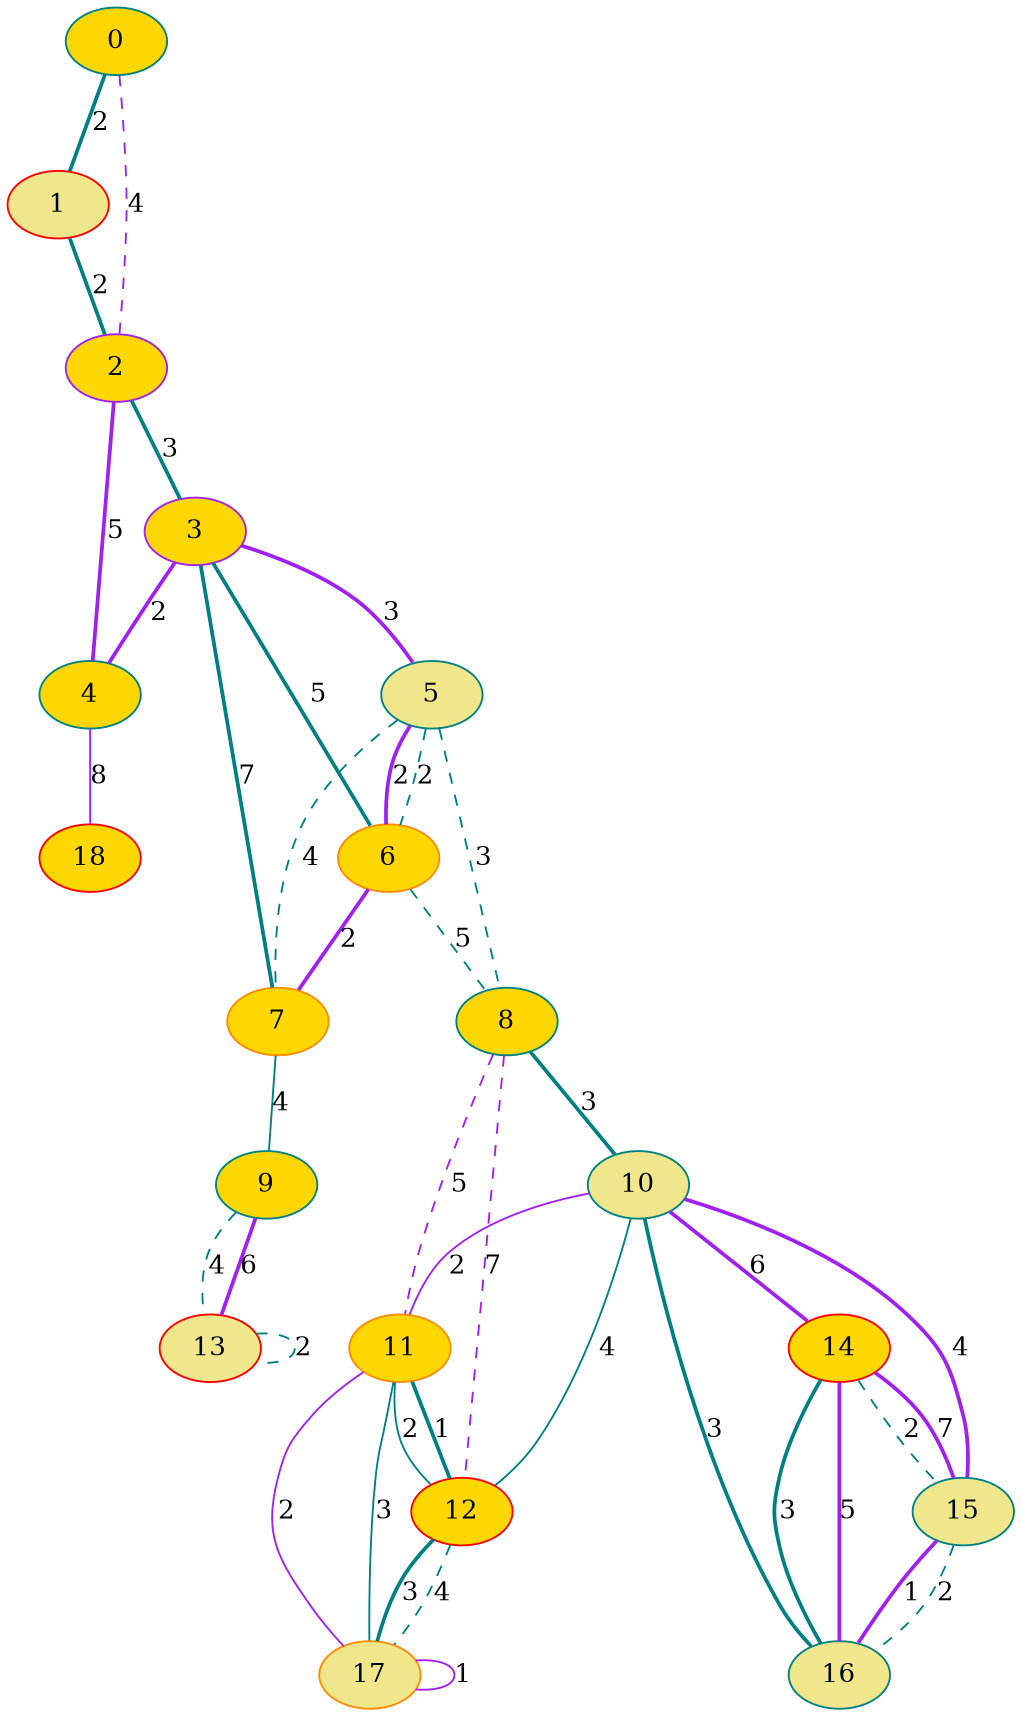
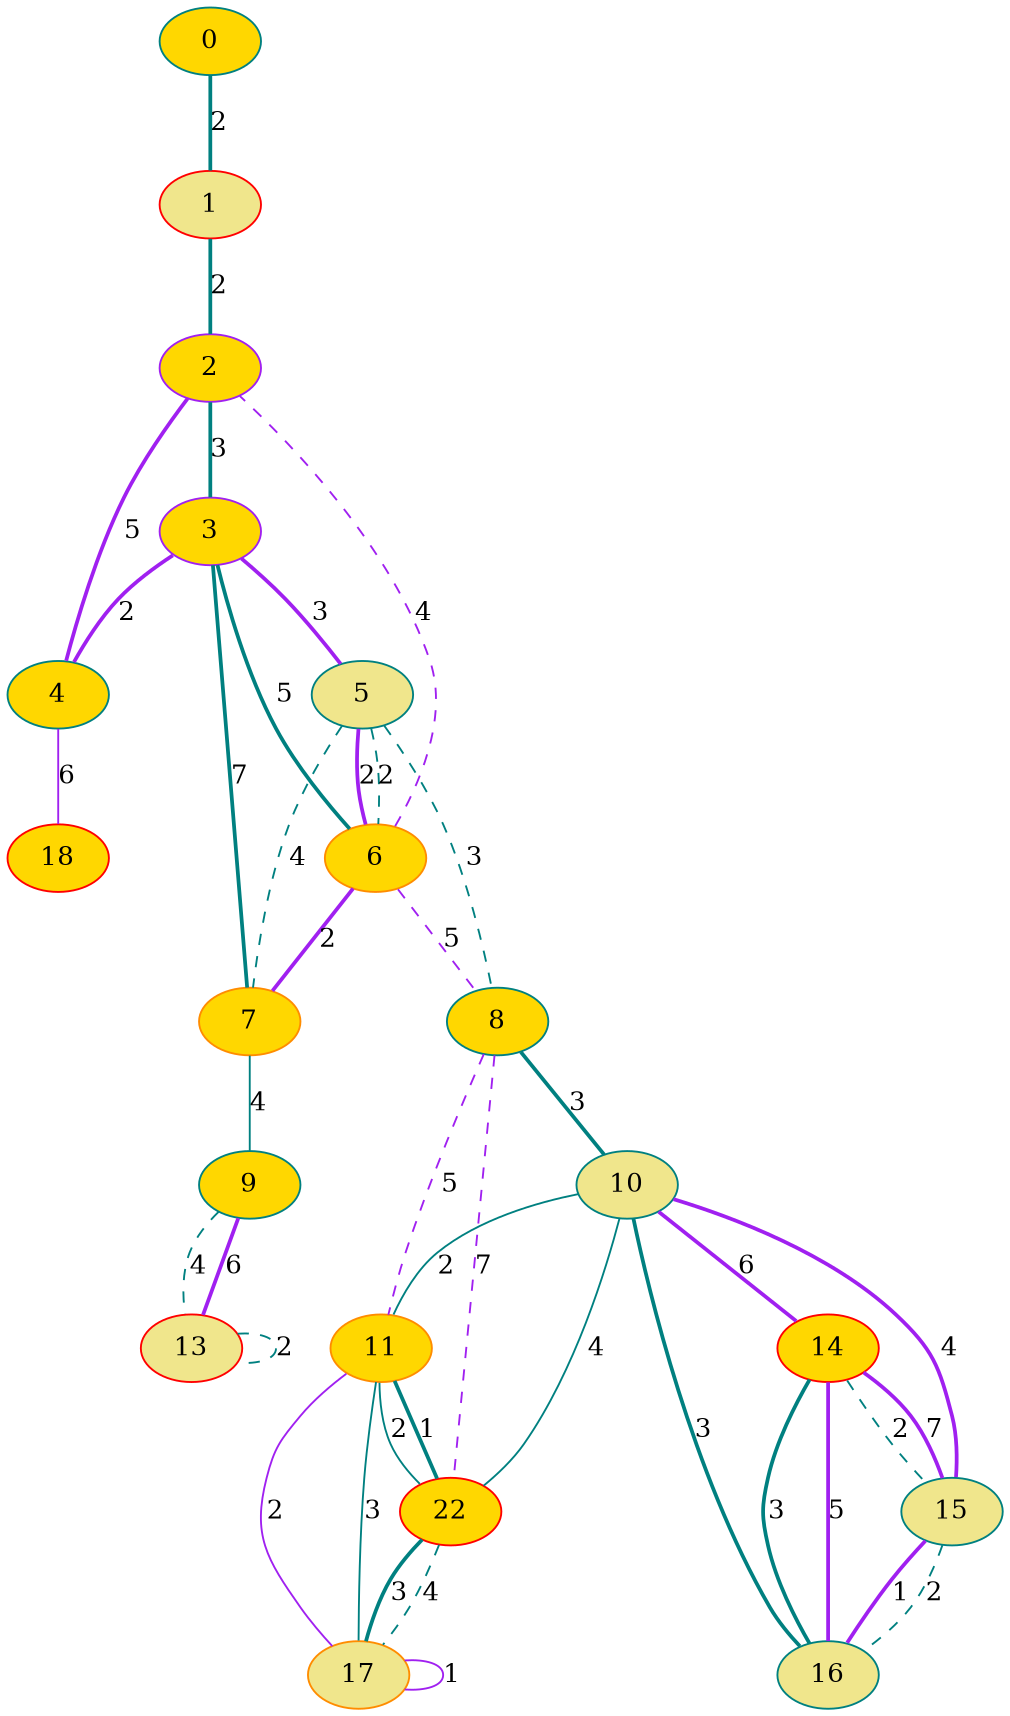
(127, 205) -> (398, 590)
(100, 776) -> (68, 776)
(448, 940) -> (437, 940)
(472, 1236) -> (465, 1234)
(462, 1512) -> (451, 1512)
